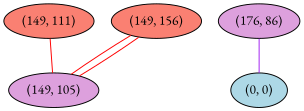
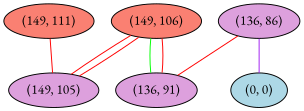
(156, 21) -> (156, 21)
(259, 21) -> (259, 21)
none -> (156, 90)
